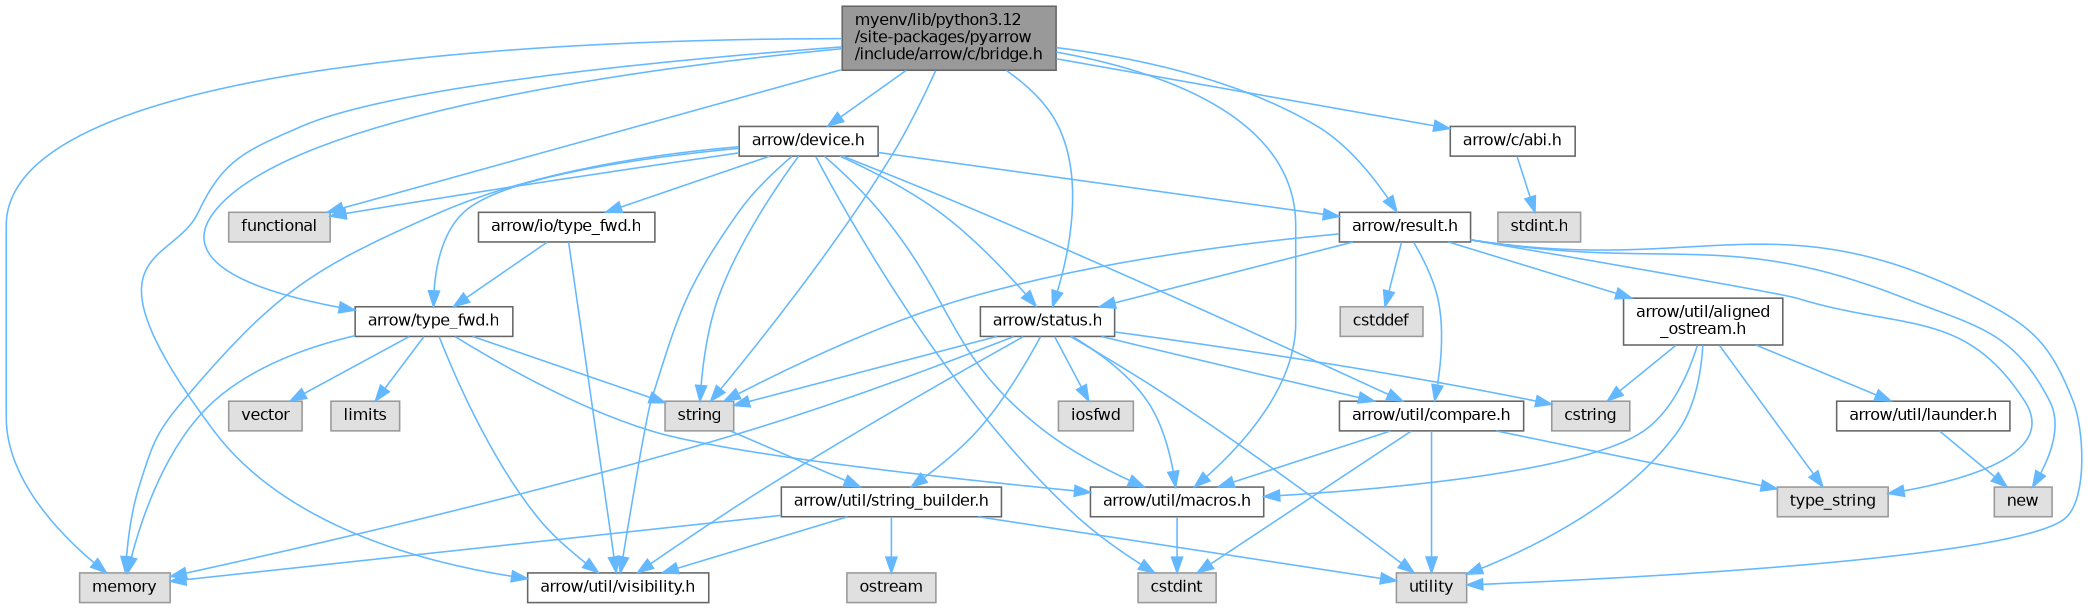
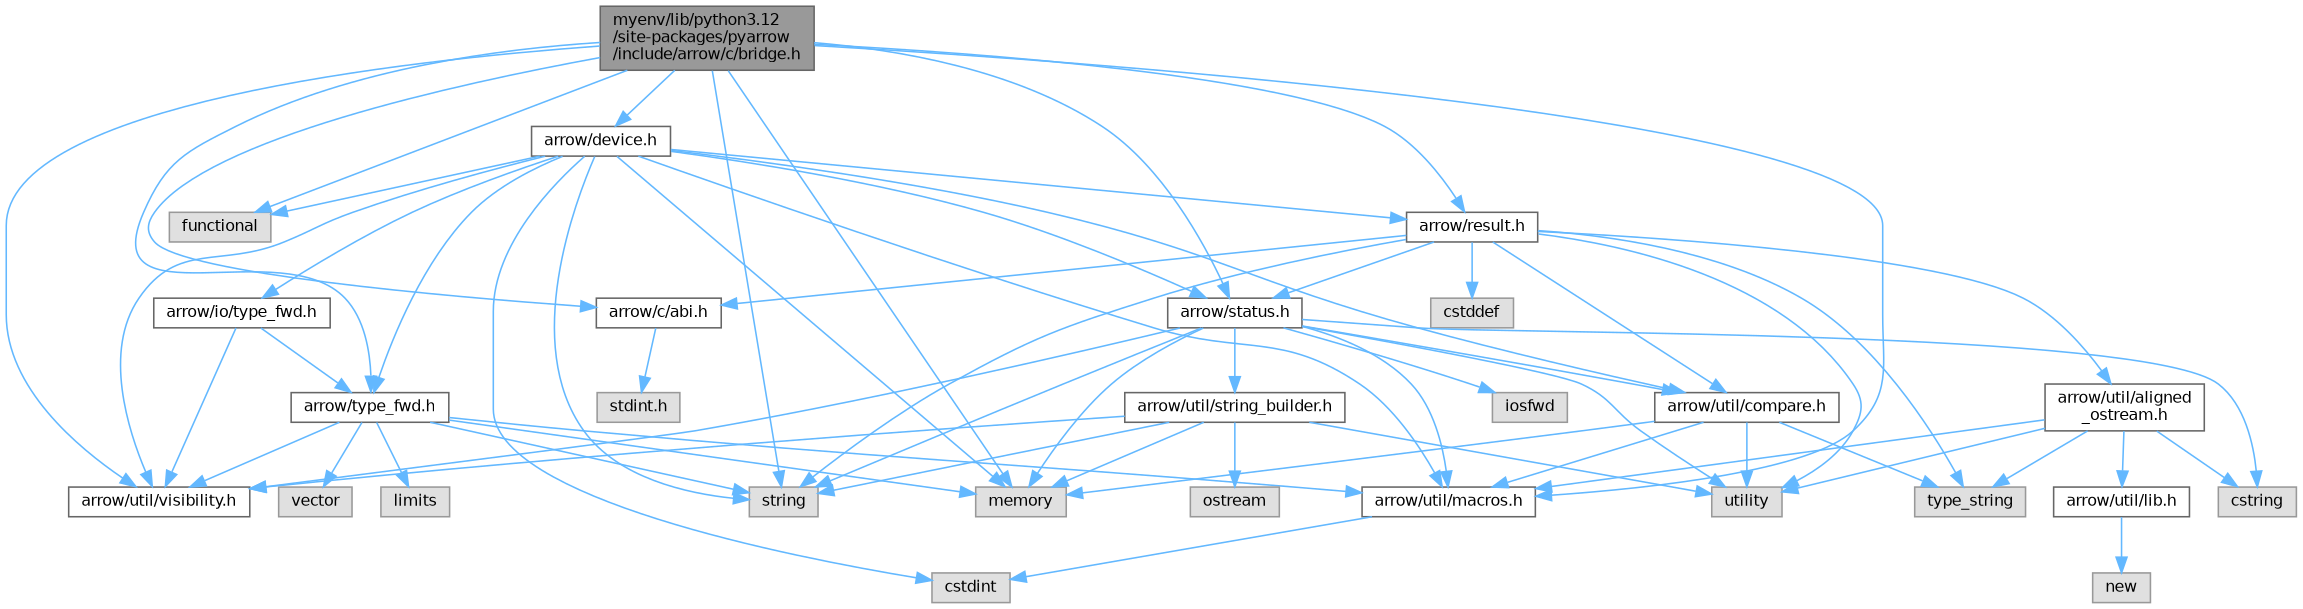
(1818, 271) -> (1072, 269)
(1923, 416) -> (2122, 502)
(788, 456) -> (1010, 455)
(1301, 504) -> (1369, 458)
